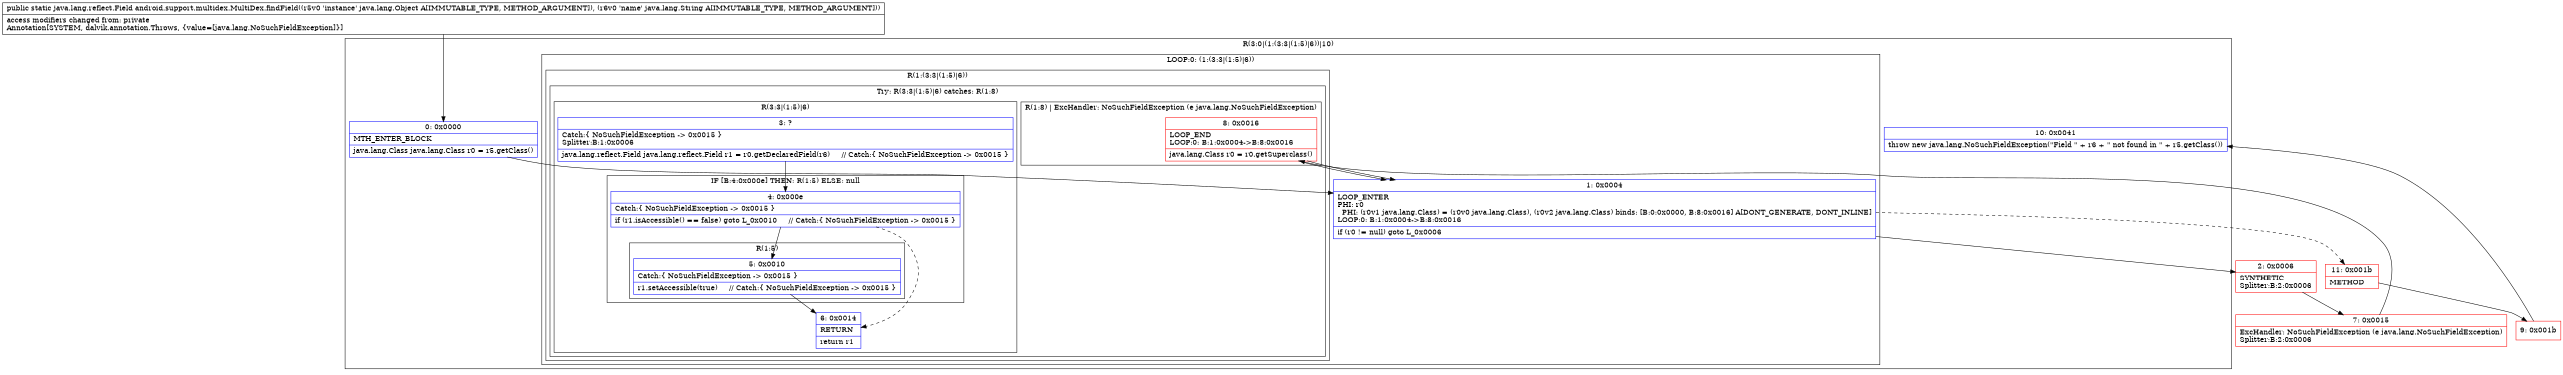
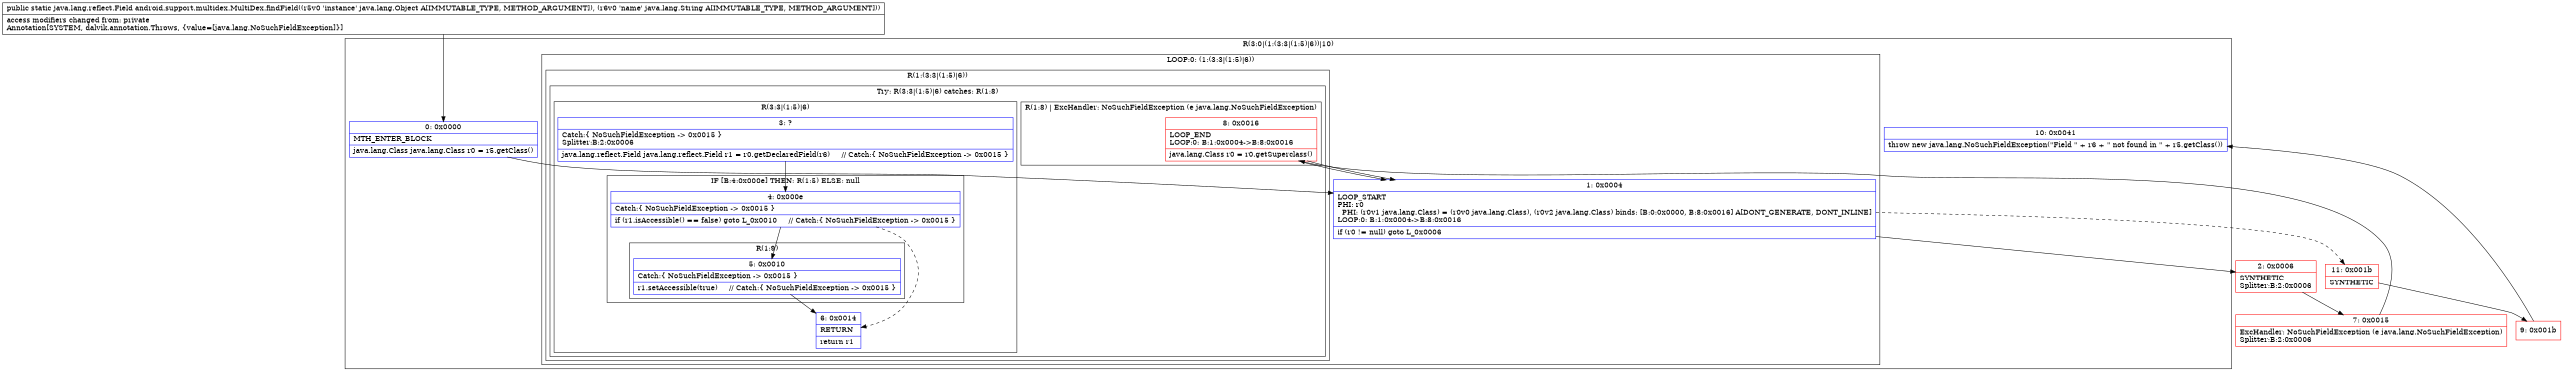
(598, 143) -> (598, 143)
(1363, 197) -> (1362, 197)
(767, 249) -> (767, 249)
(2347, 282) -> (2352, 282)
